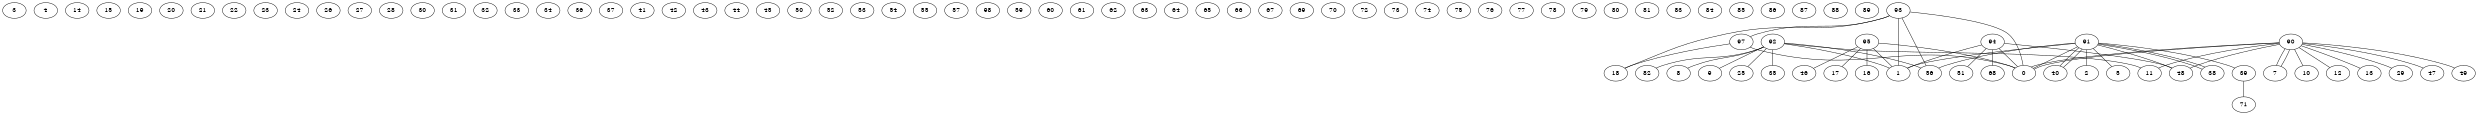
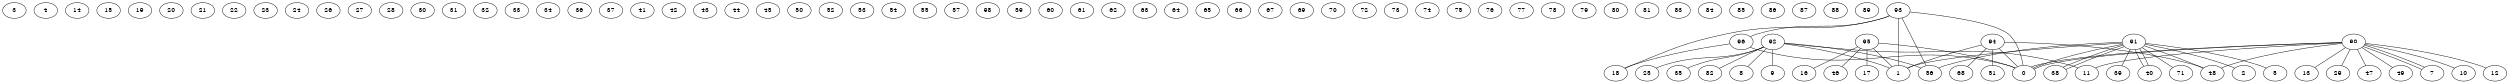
(1741, 42) -> (1741, 42)
(2244, 89) -> (2161, 60)
